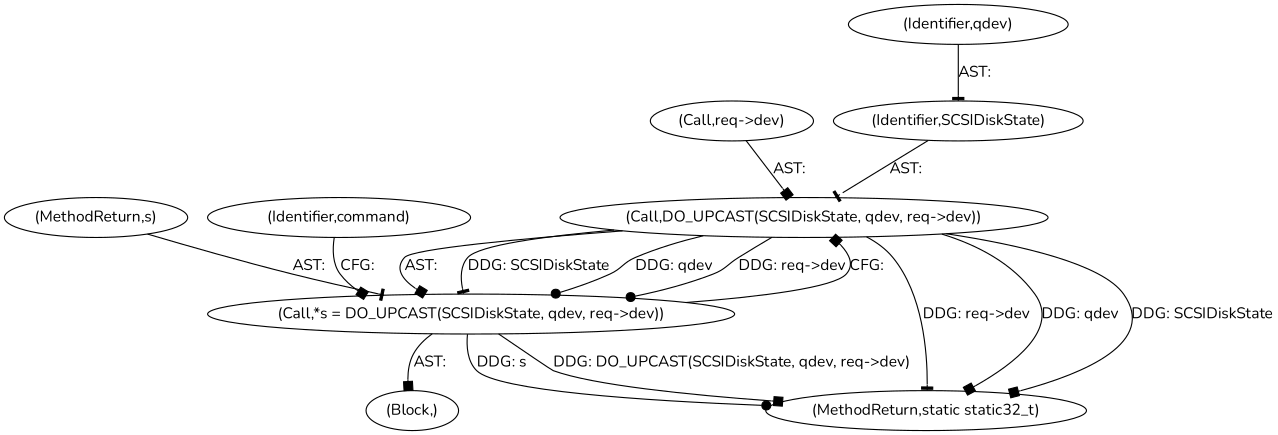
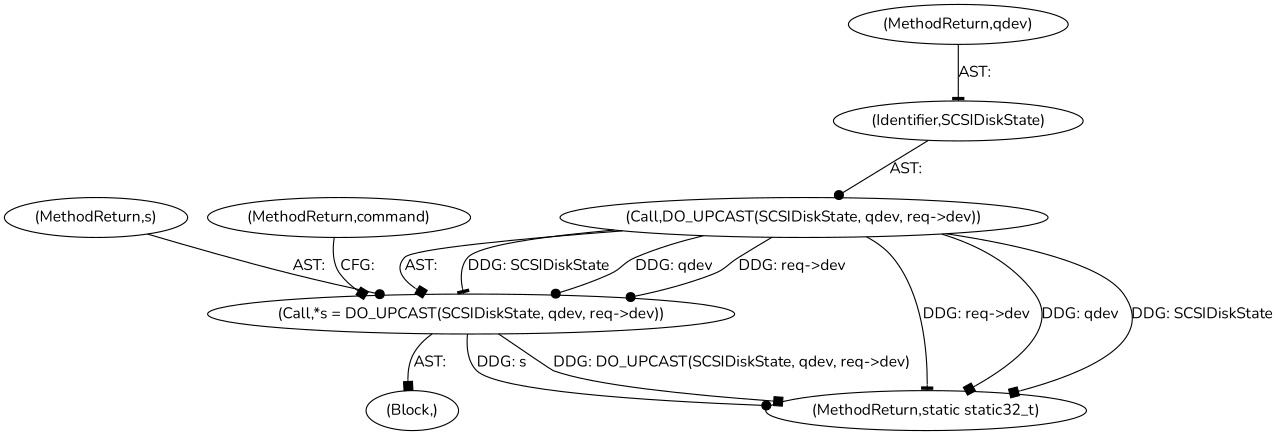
(958, 24) -> (958, 24)
(732, 121) -> none
(885, 167) -> (885, 167)
(339, 218) -> (339, 218)
(262, 266) -> (262, 266)
(784, 292) -> none
